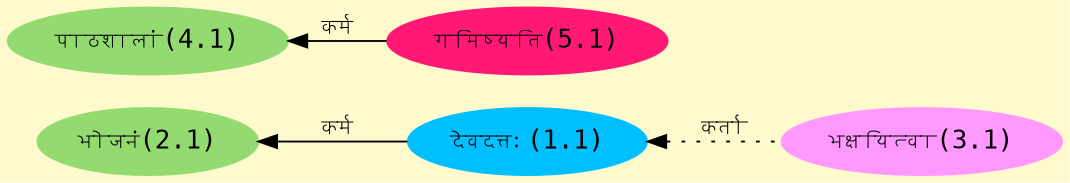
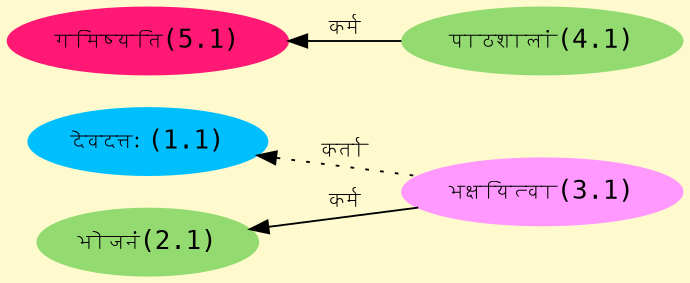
(347, 41) -> (355, 41)
(342, 142) -> (343, 217)
